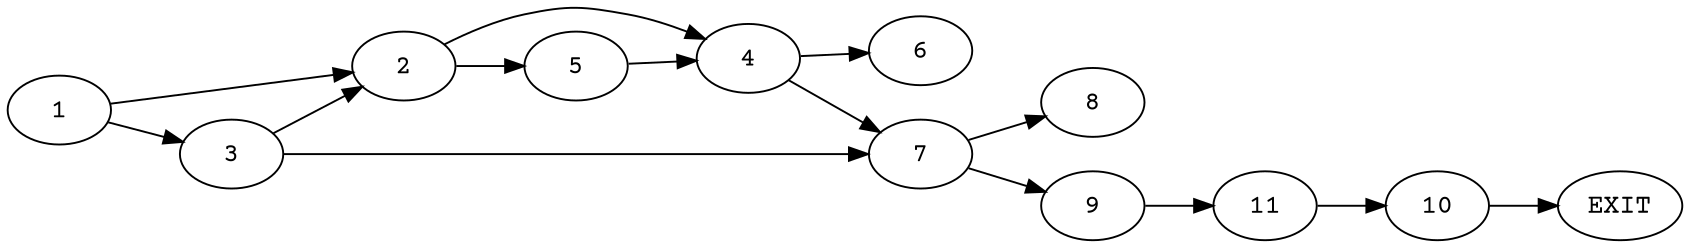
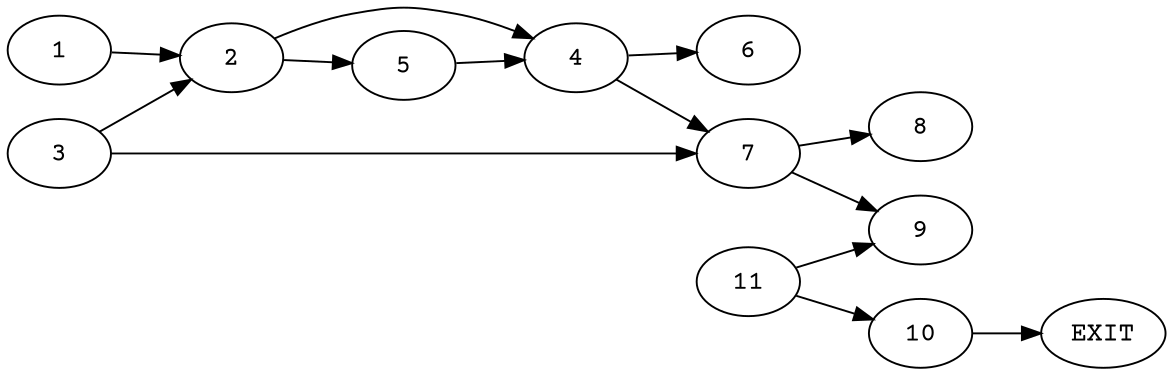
(136, 130) -> none
(1170, 206) -> (825, 259)
